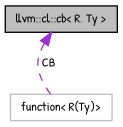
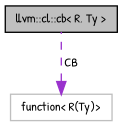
(39, 70) -> (61, 57)
